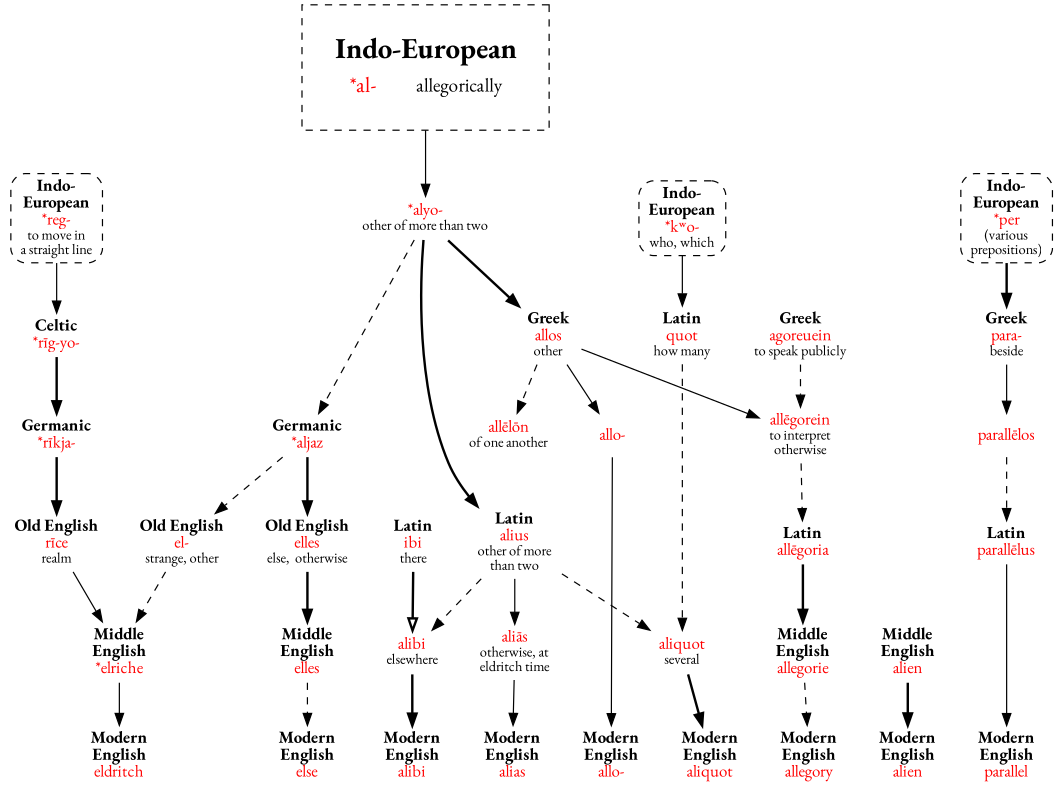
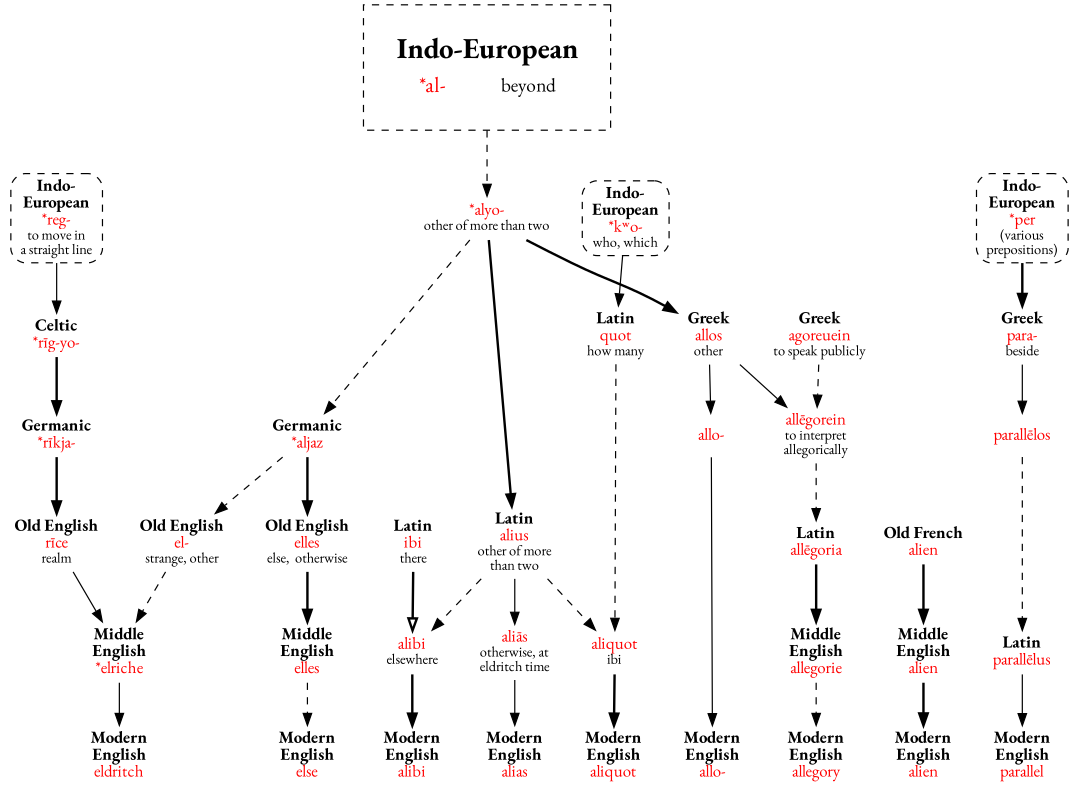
(459, 86) -> (529, 86)
(426, 157) -> (487, 157)
(509, 435) -> none
(800, 450) -> (816, 450)
none -> (923, 542)
(682, 659) -> (615, 659)
